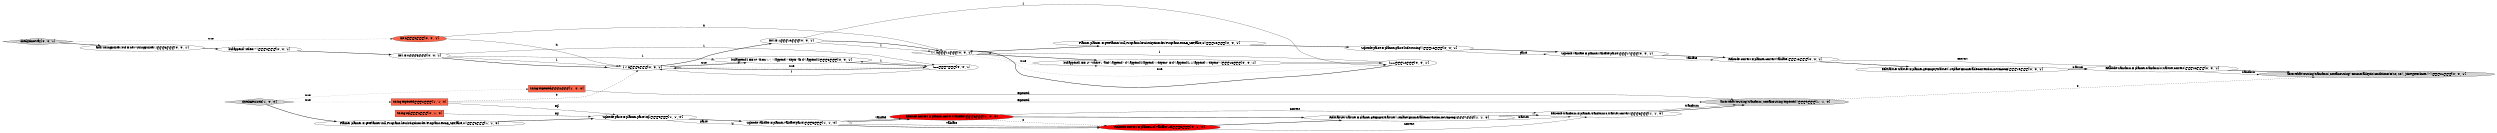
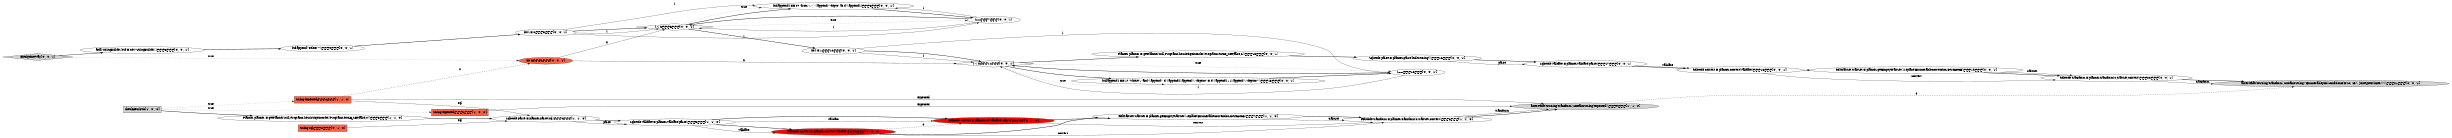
(545, 99) -> (435, 80)
(259, 102) -> (142, 110)
